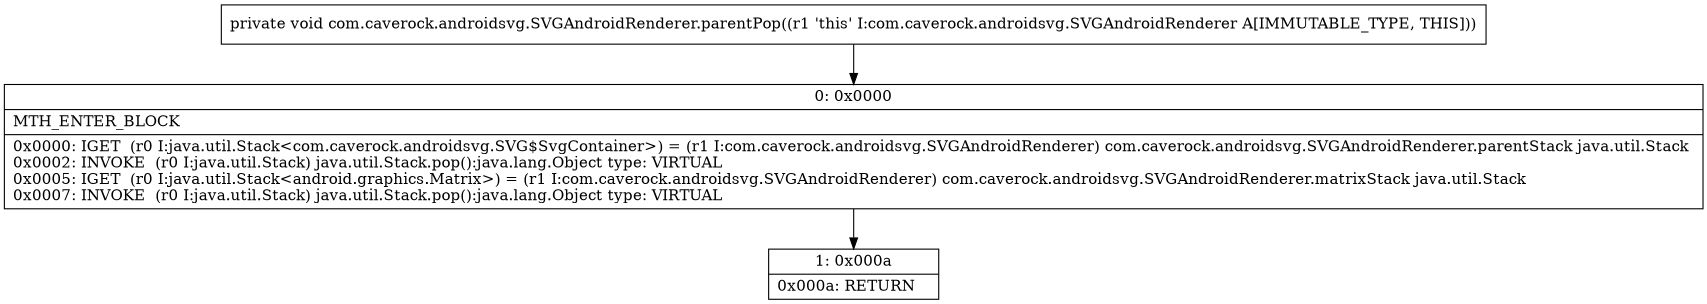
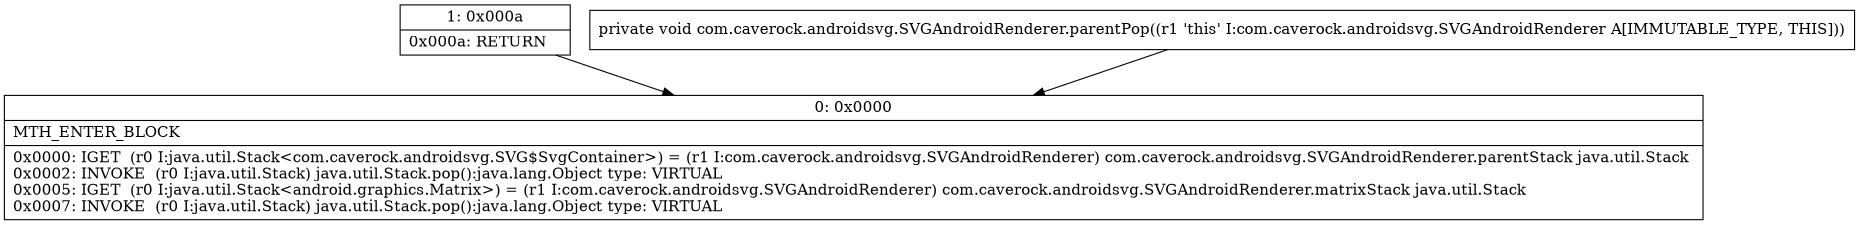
(854, 223) -> (610, 73)
